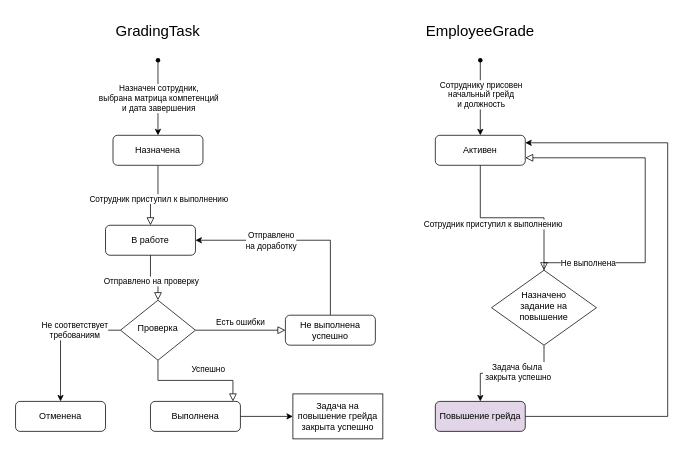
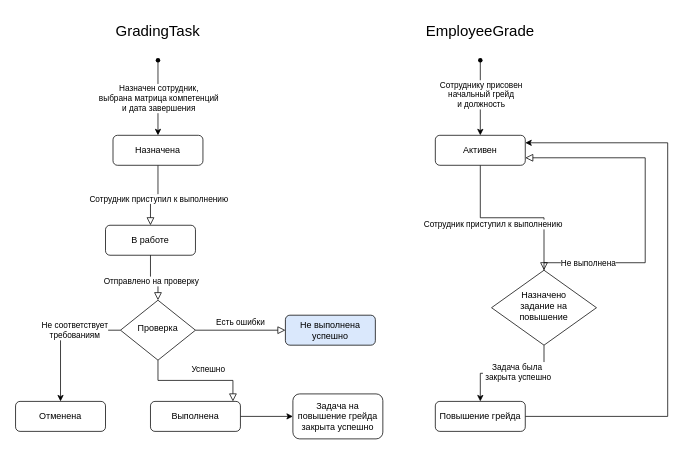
(330, 260) -> none
(330, 330) -> (330, 330)
(338, 417) -> (338, 417)
(480, 417) -> (480, 417)
